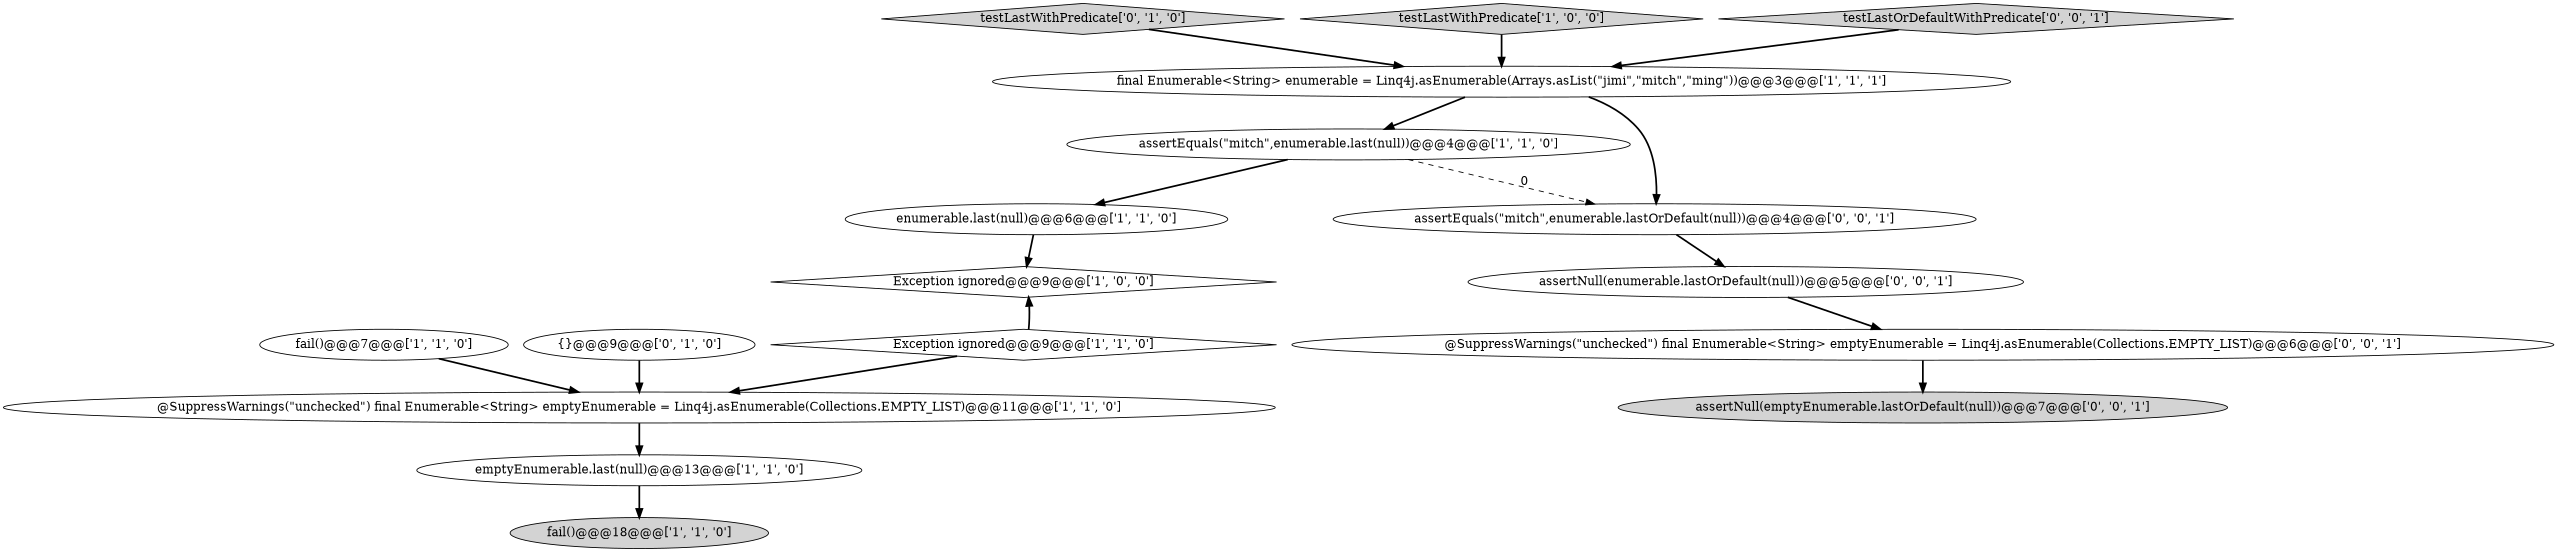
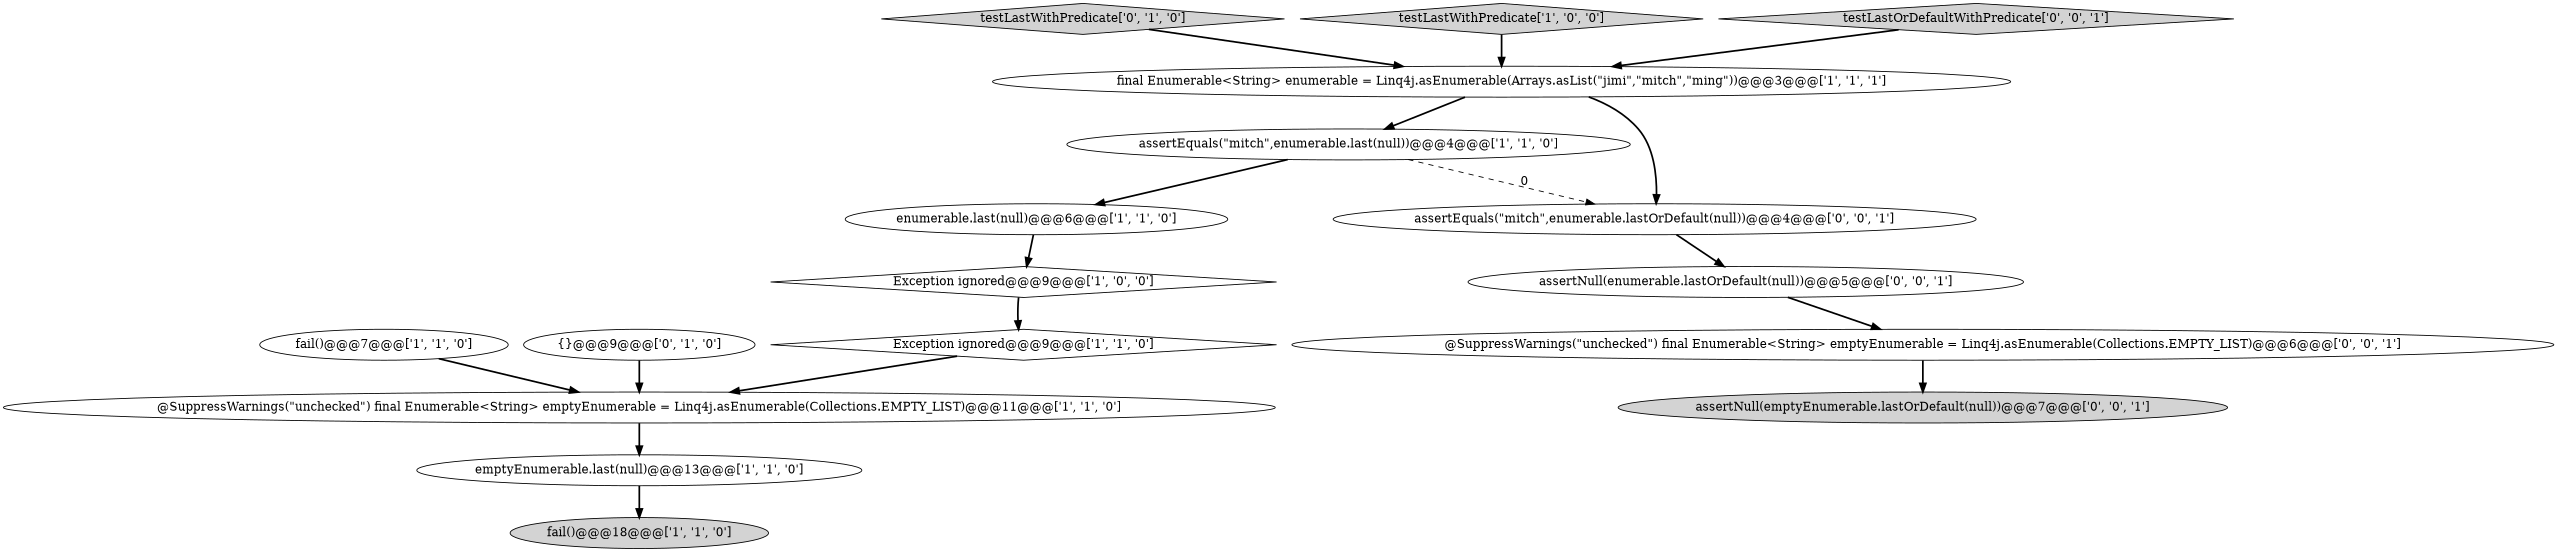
(1029, 318) -> (1018, 309)
